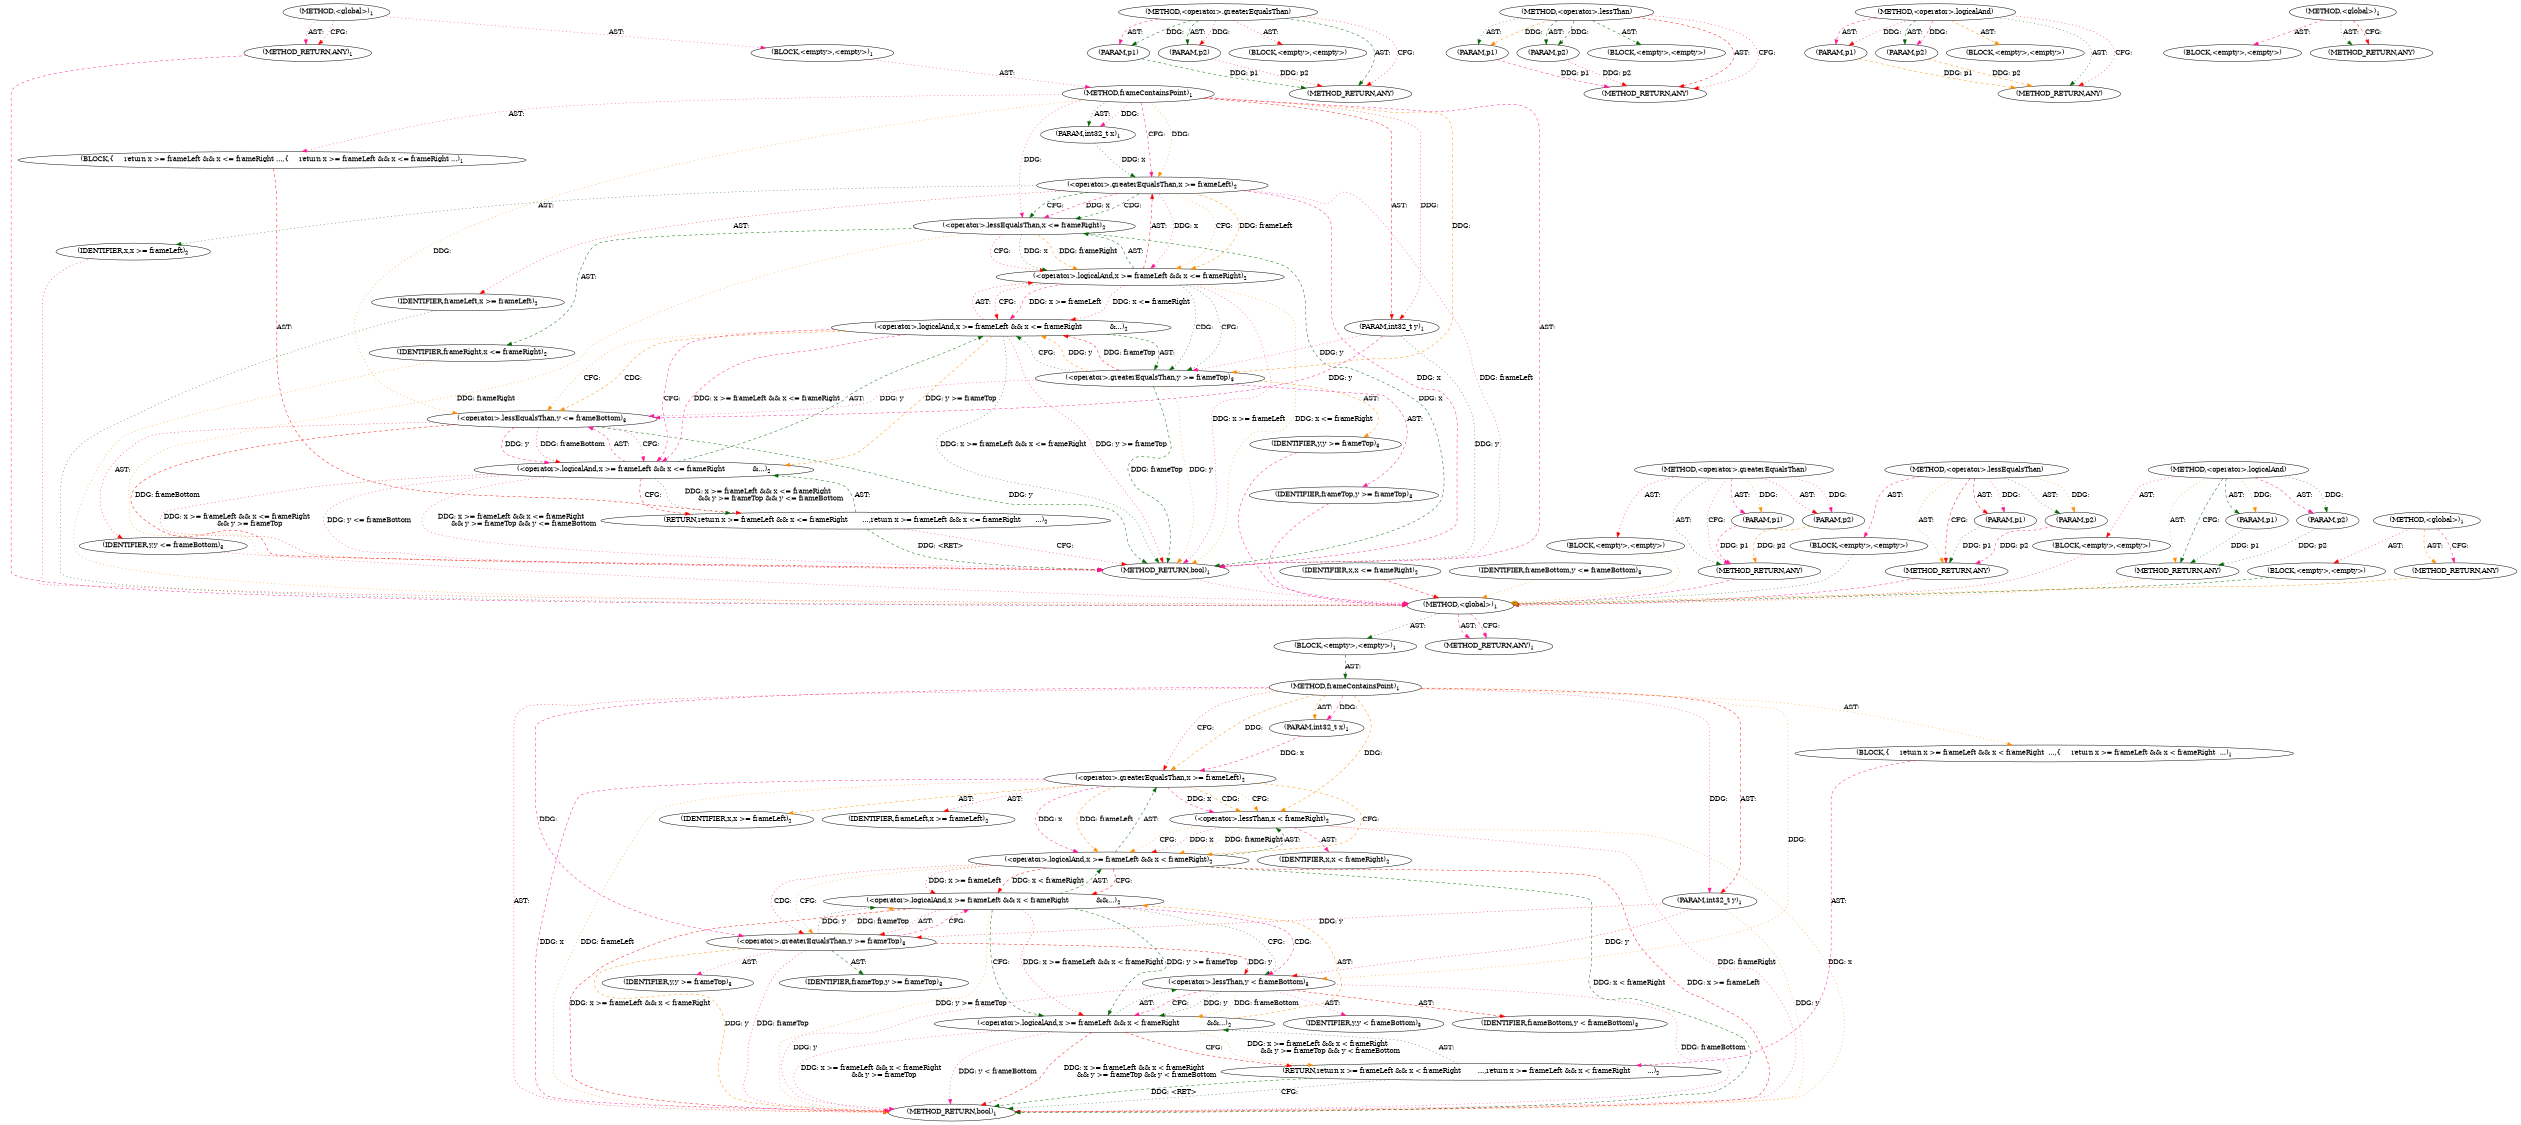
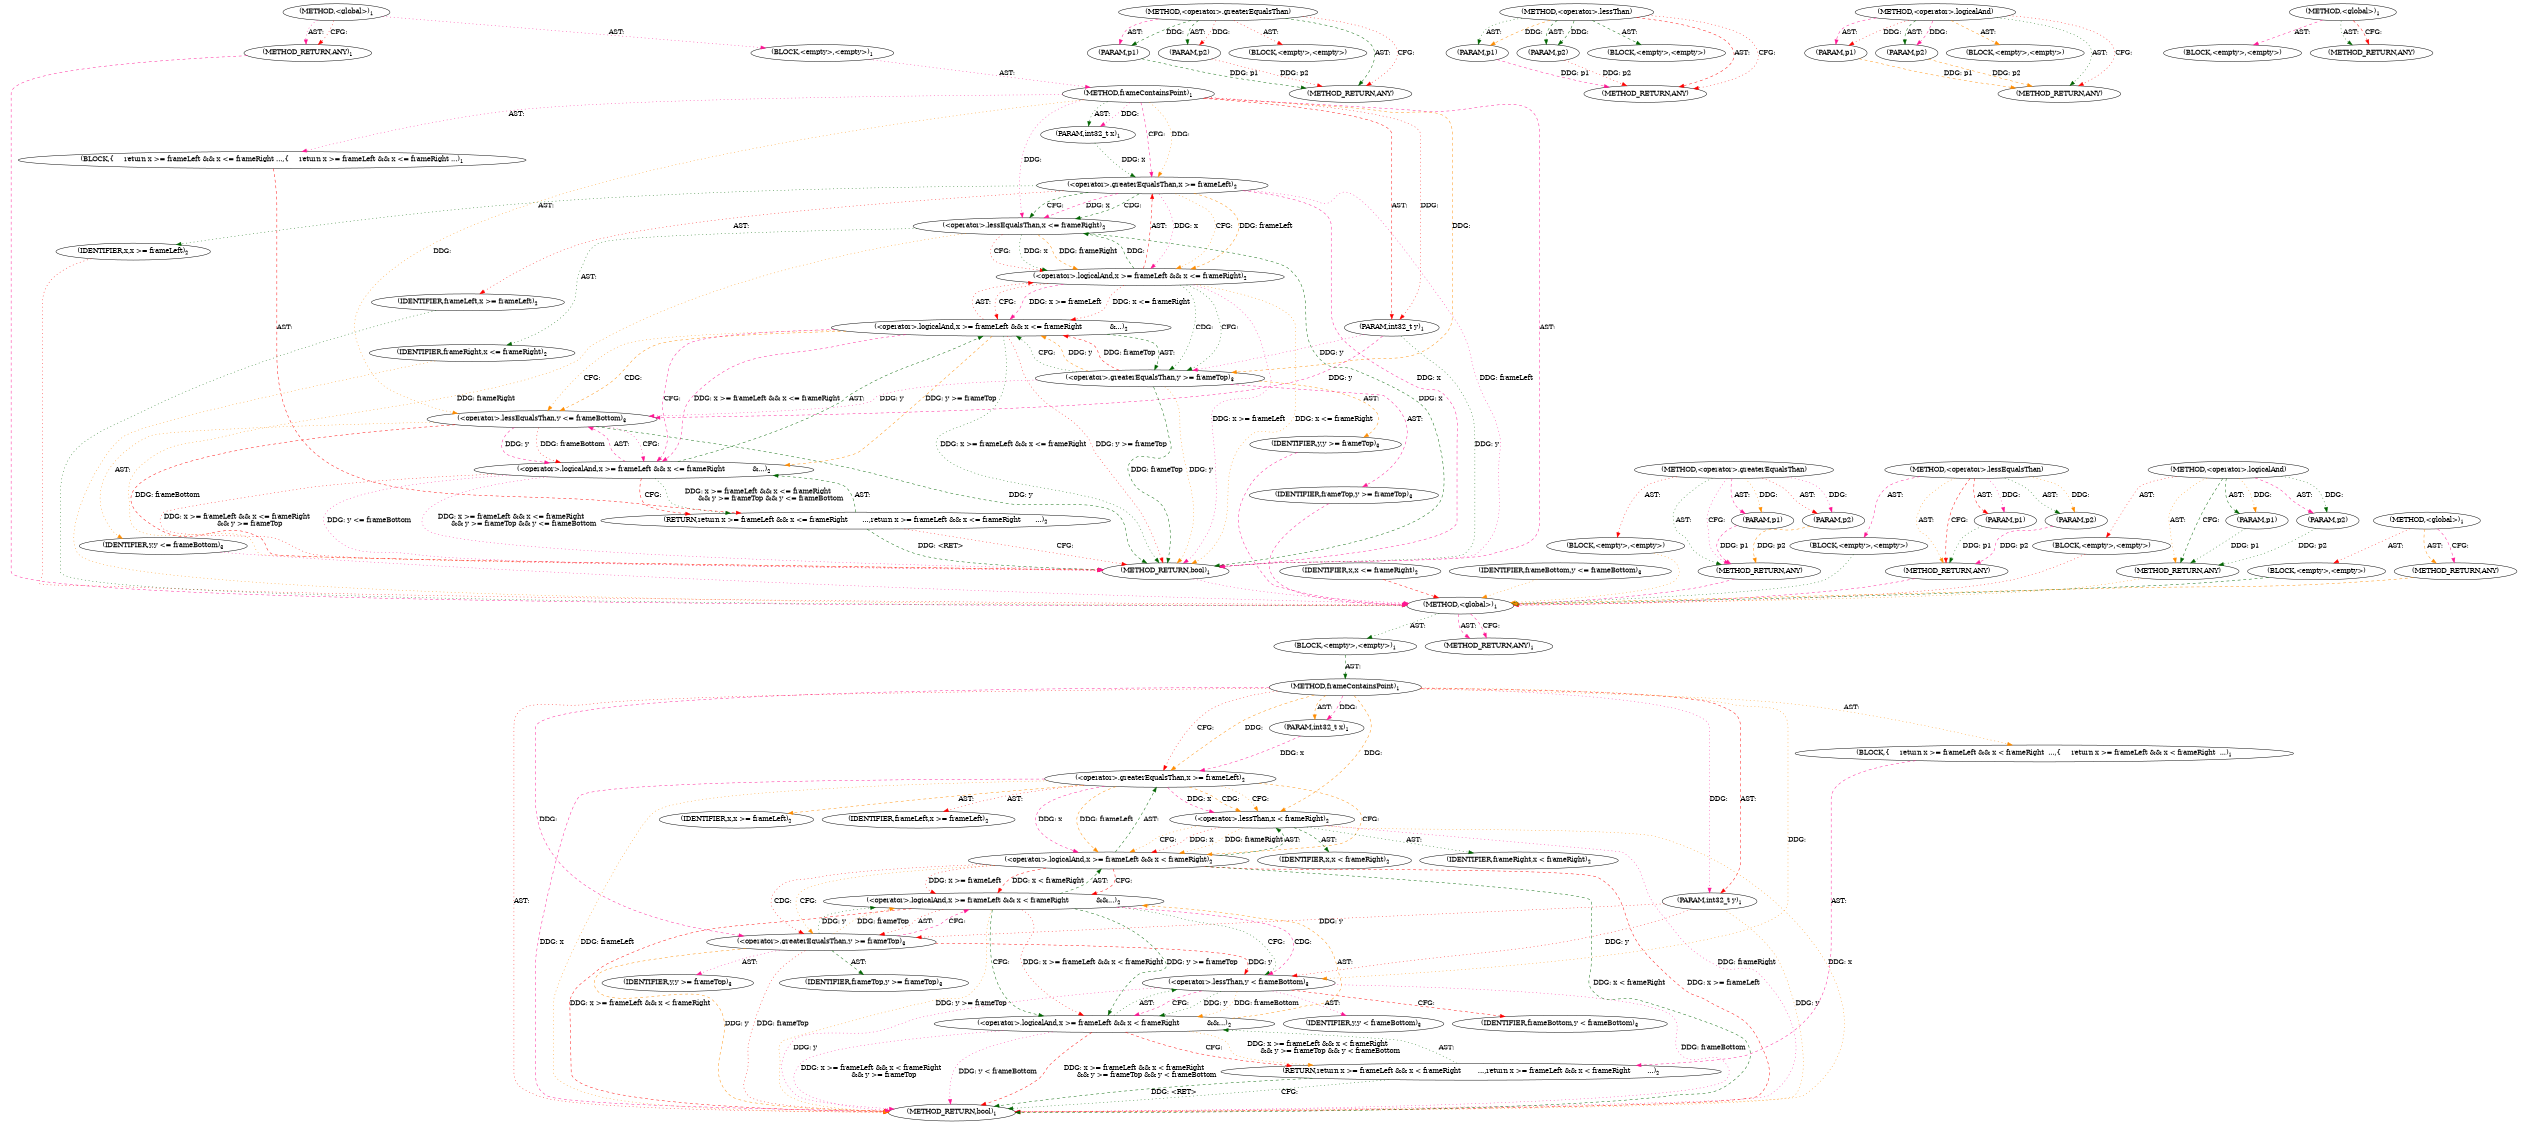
(686, 235) -> (686, 235)
(1137, 252) -> (1137, 252)
(228, 429) -> (228, 429)
(1311, 836) -> (1311, 836)
none -> (1519, 860)
(1427, 1003) -> (1427, 1003)
